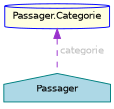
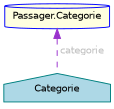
(57, 89) -> (57, 89)
